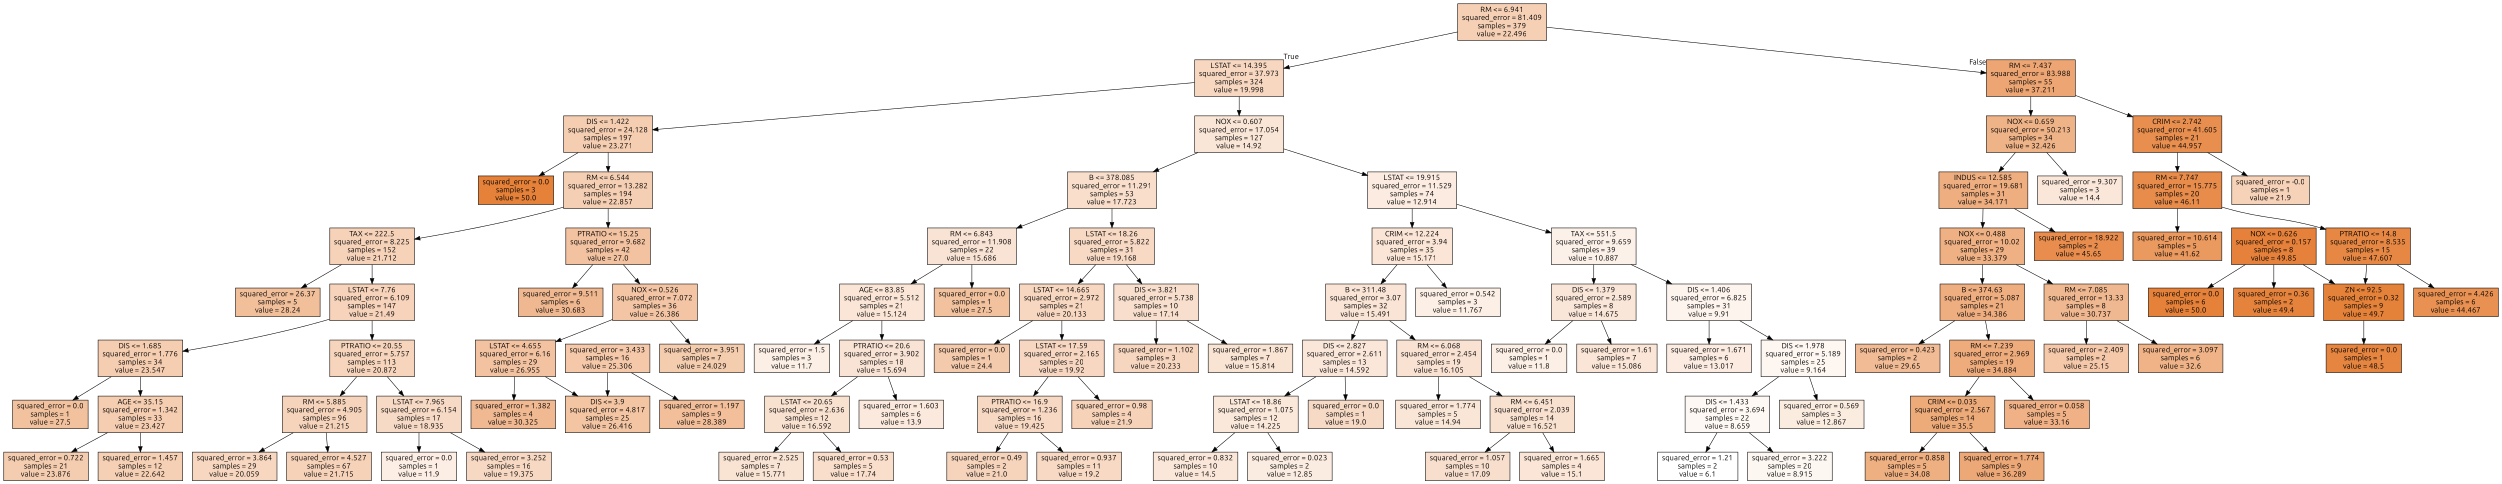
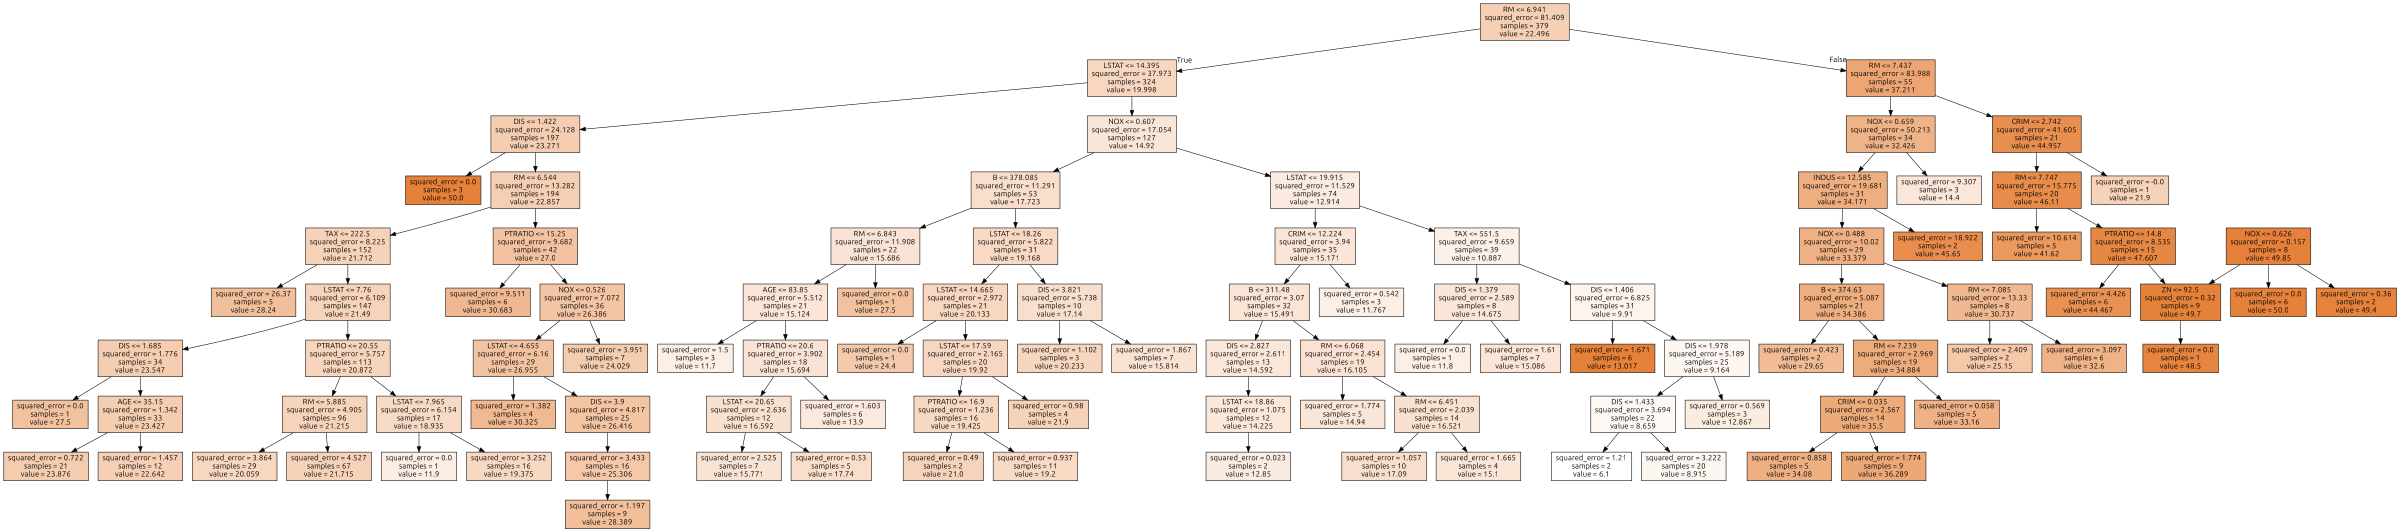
(1709, 358) -> (1613, 358)
(608, 382) -> (608, 440)
(1346, 414) -> none
(1196, 466) -> none
